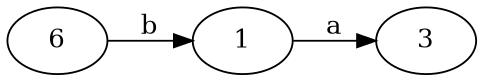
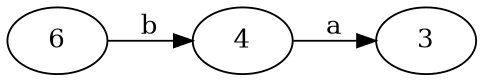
(243, 41) -> (243, 41)
